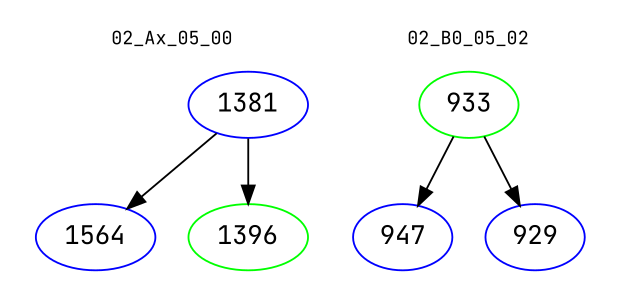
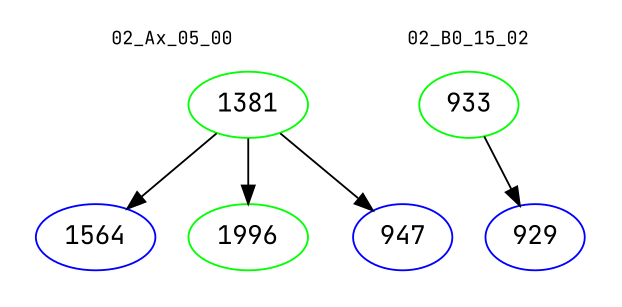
(469, 40) -> (469, 40)
(248, 105) -> (248, 105)
(440, 163) -> (311, 159)
(248, 237) -> (248, 237)
